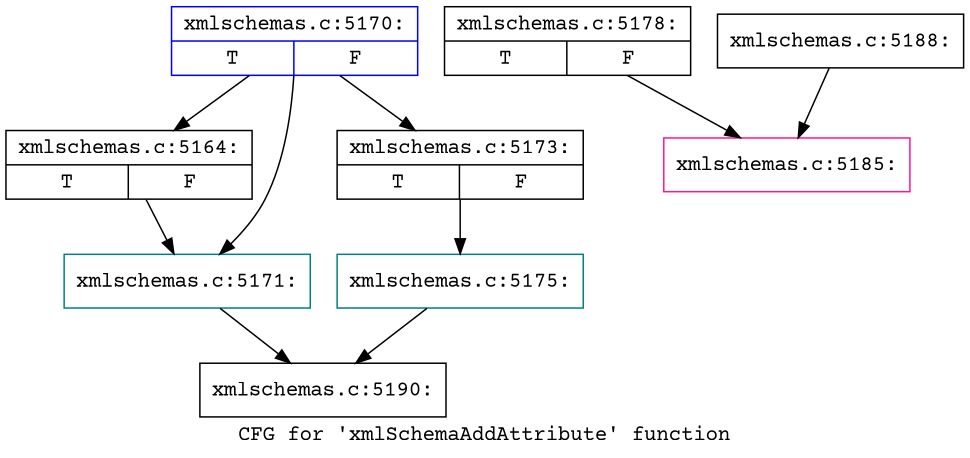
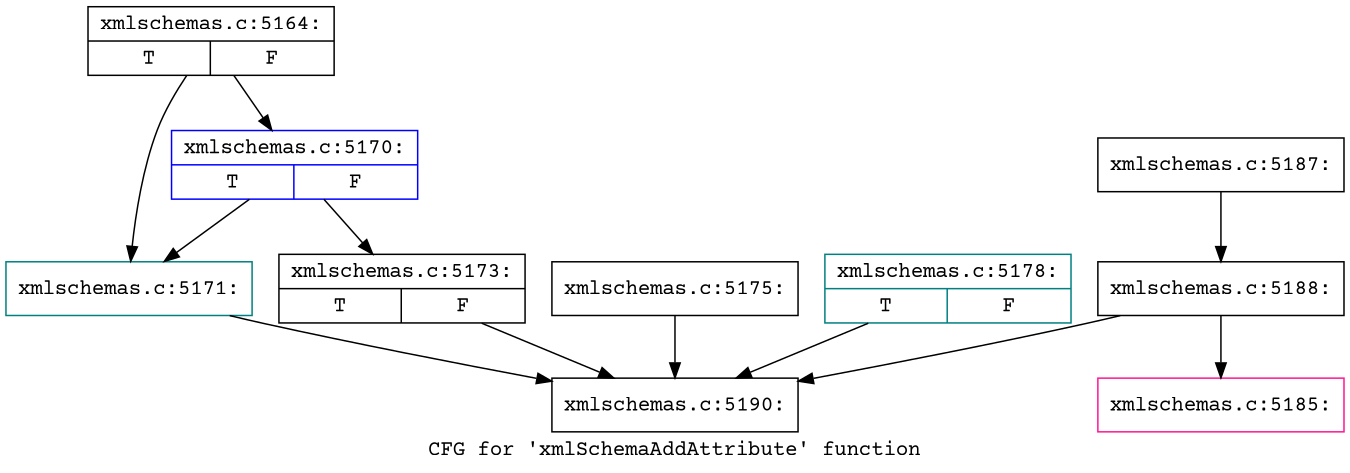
(568, 41) -> (948, 289)
(218, 98) -> (249, 97)
(677, 103) -> (809, 348)
none -> (1221, 165)
(460, 219) -> (541, 348)
(460, 281) -> (675, 289)
none -> (967, 349)
